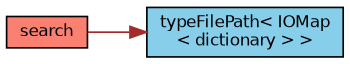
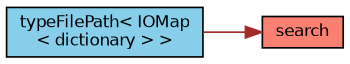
(109, 32) -> (224, 32)
